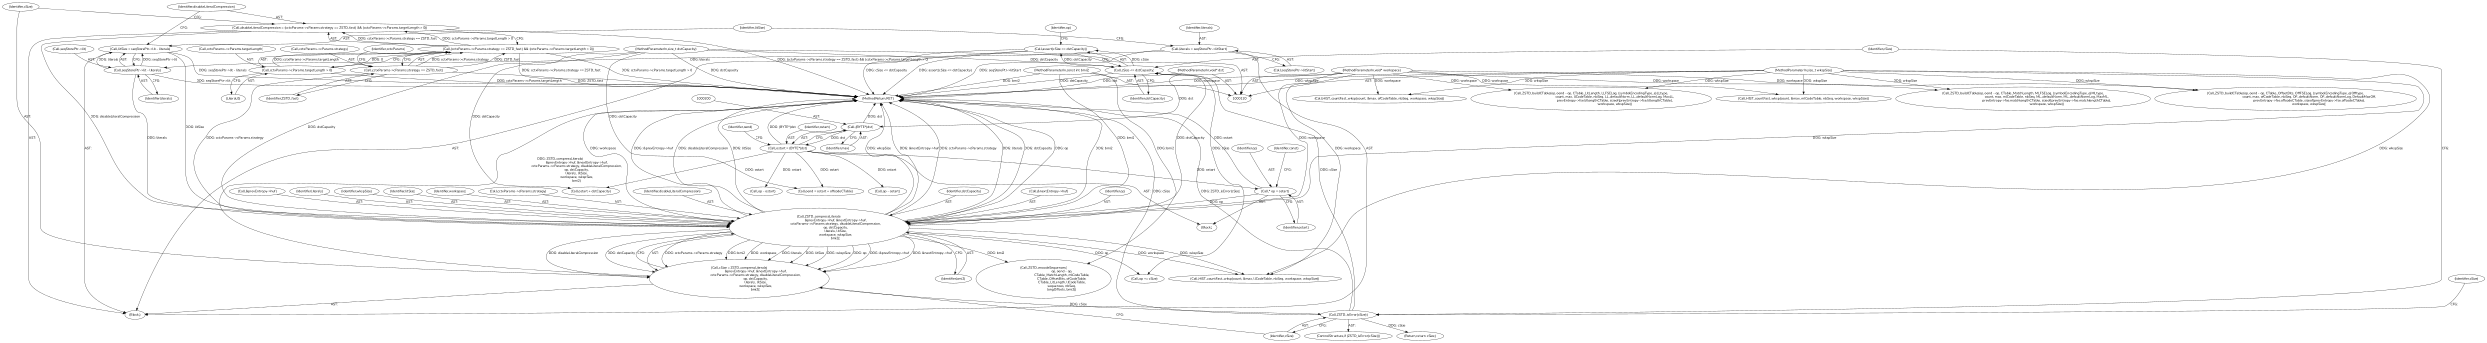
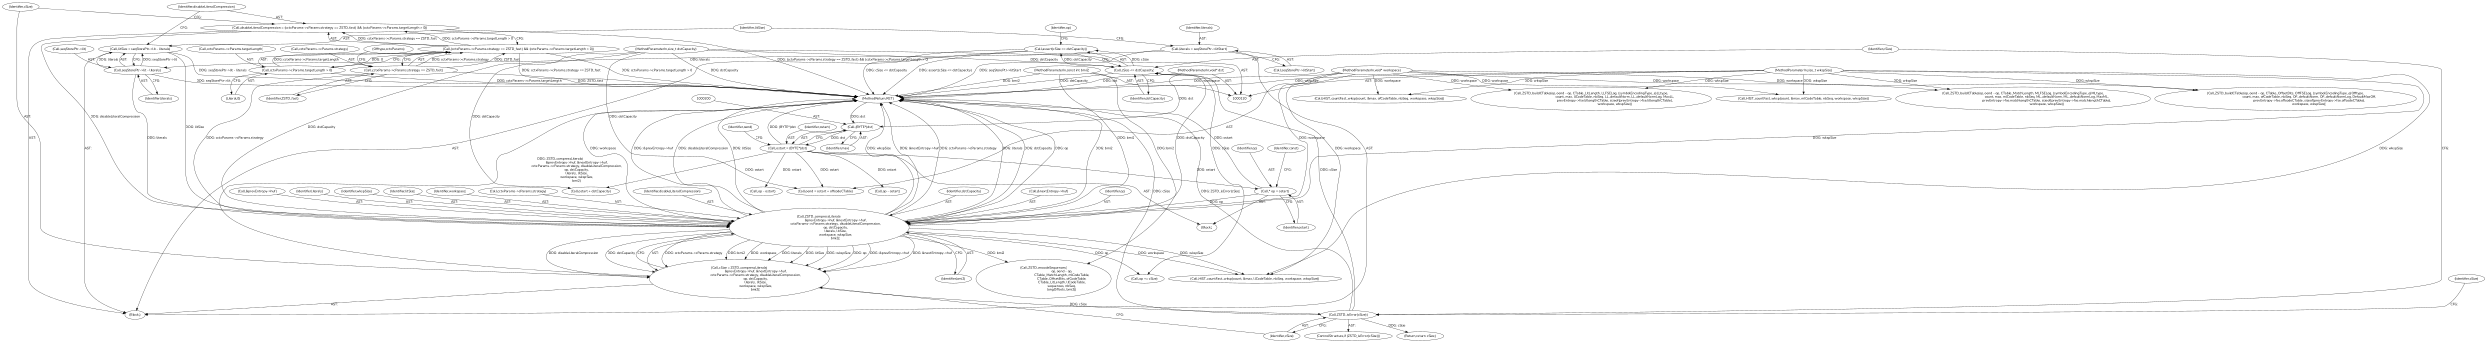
(389, 49) -> (389, 49)
(1289, 76) -> (1114, 131)
(869, 114) -> (855, 110)
